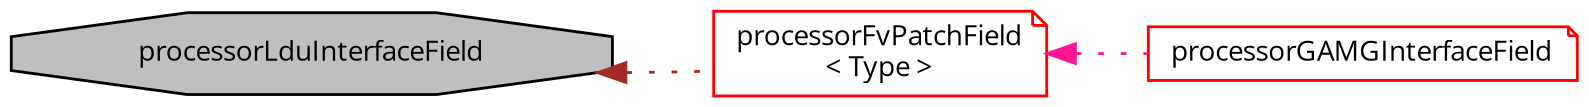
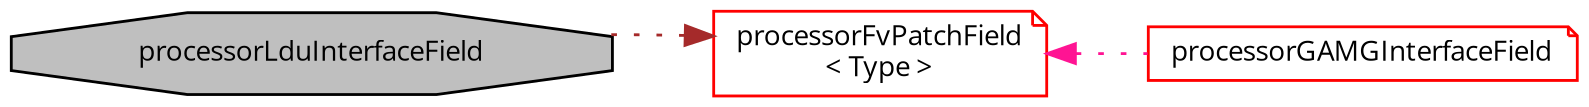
(670, 72) -> (641, 35)
